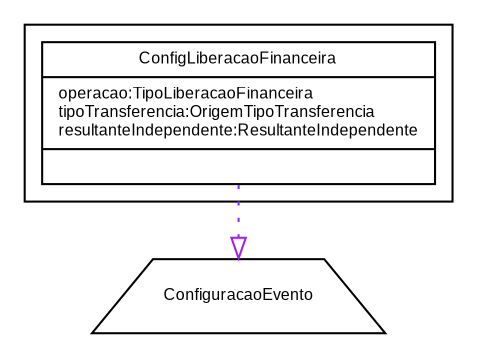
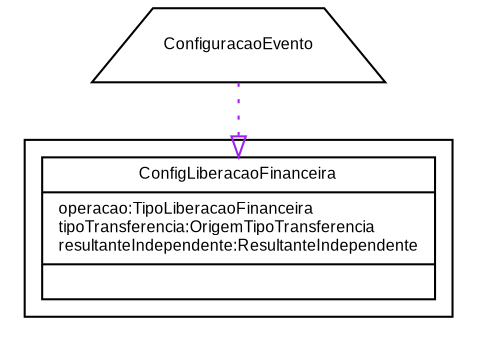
(239, 215) -> (239, 109)
